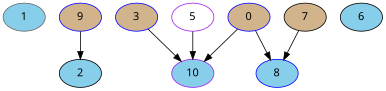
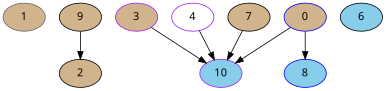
(24, 17) -> (24, 17)
(80, 17) -> (80, 17)
(137, 17) -> (137, 17)
(193, 17) -> (193, 17)
(293, 42) -> (237, 42)
(80, 73) -> (80, 73)
